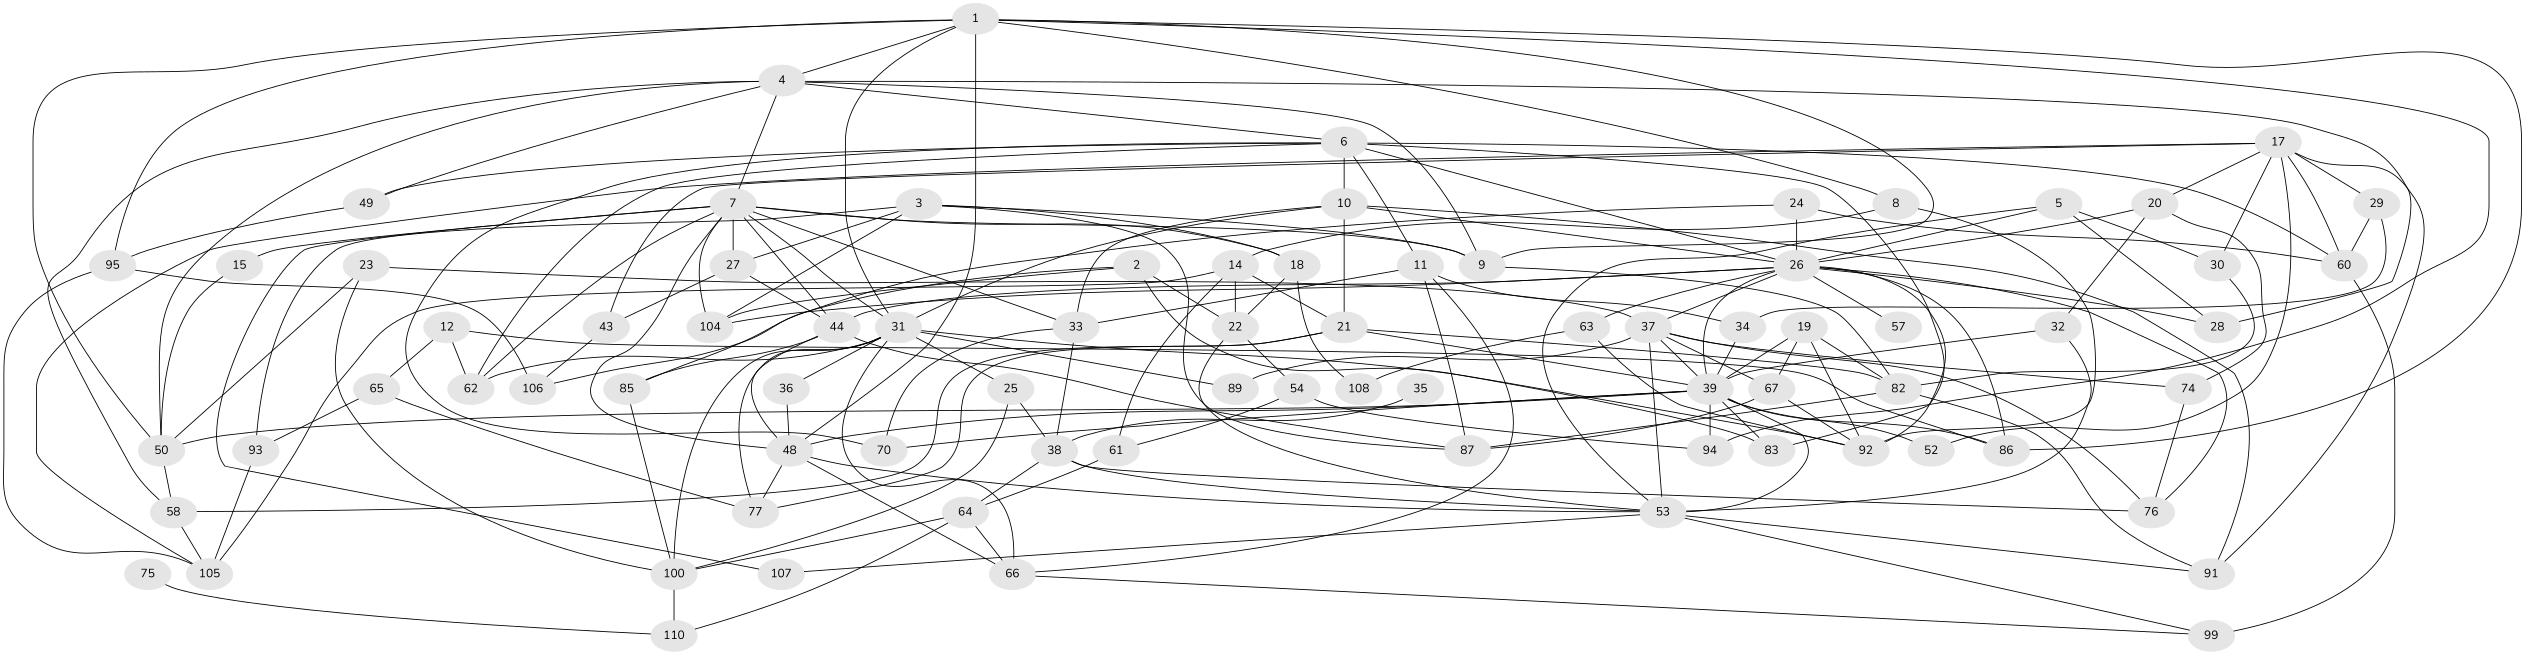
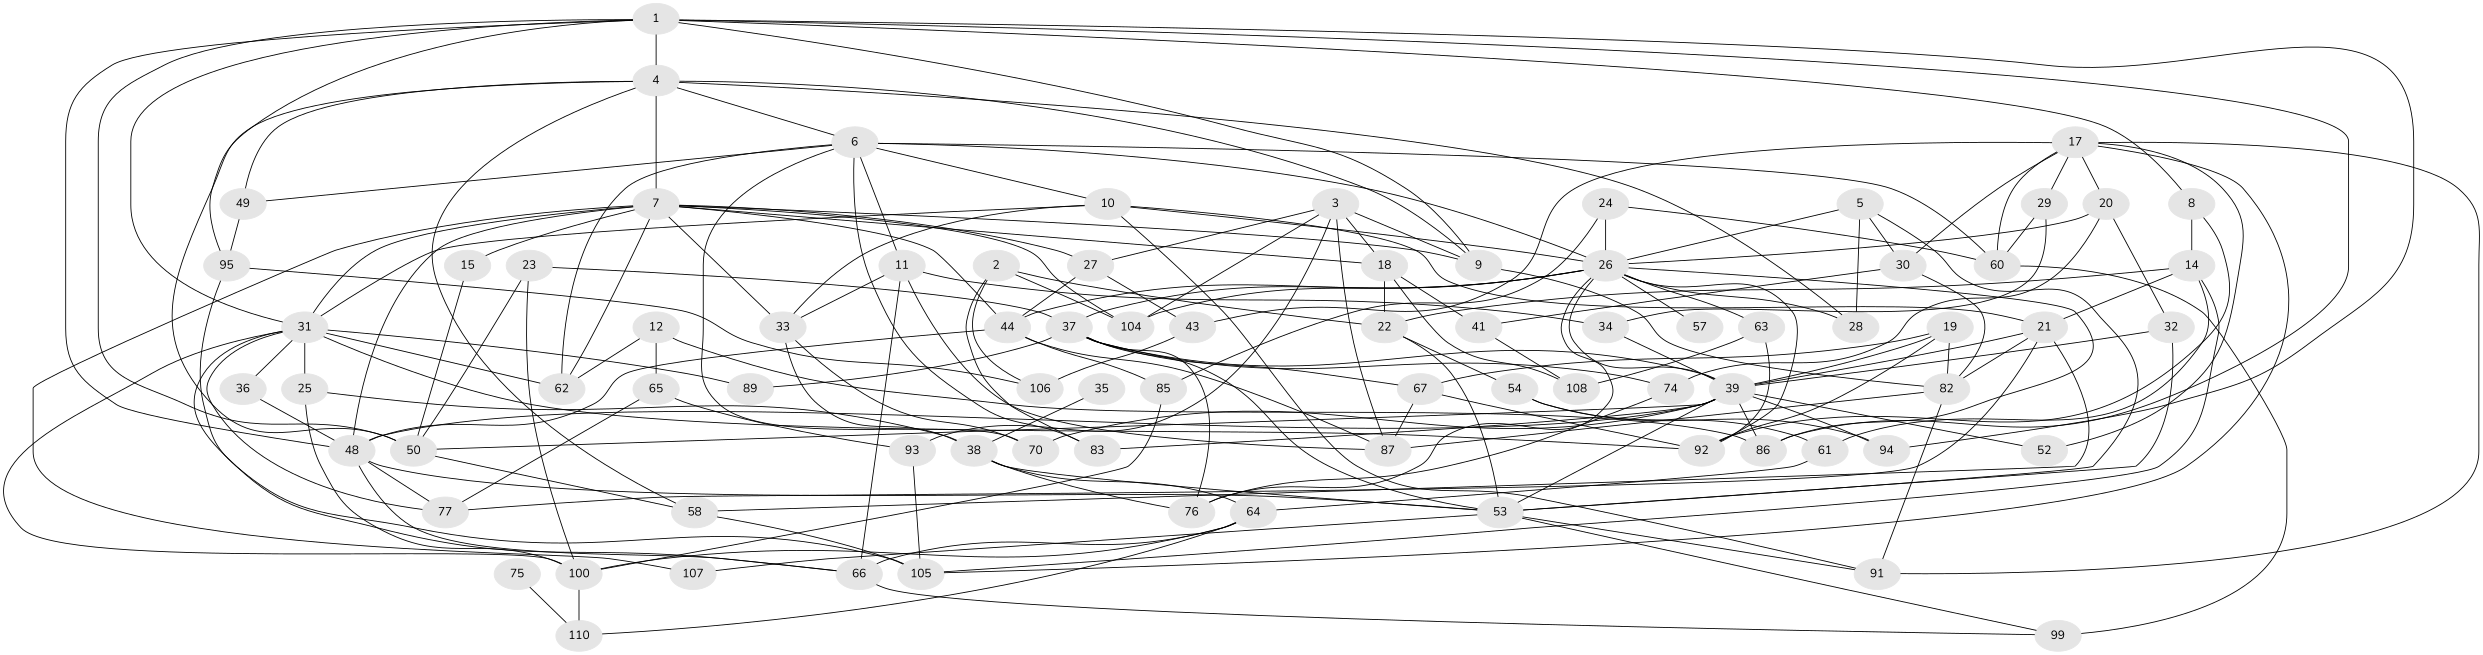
none -> (1479, 327)
